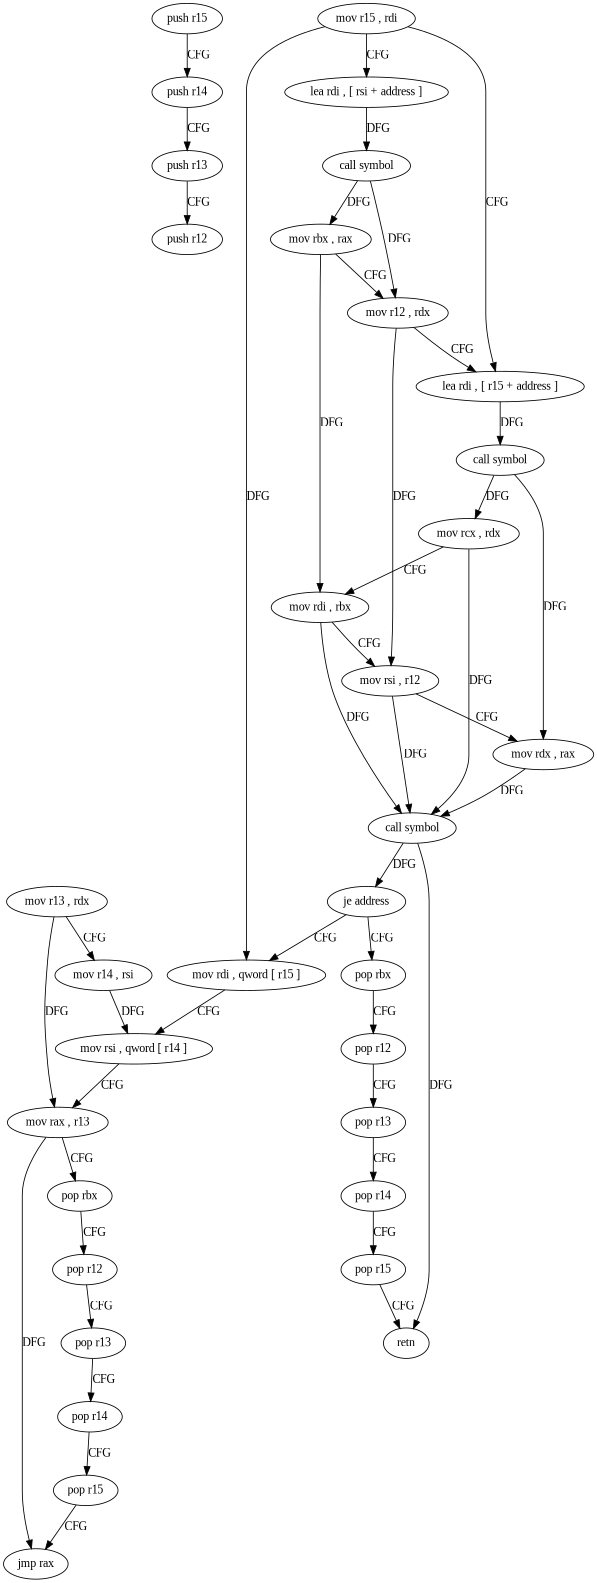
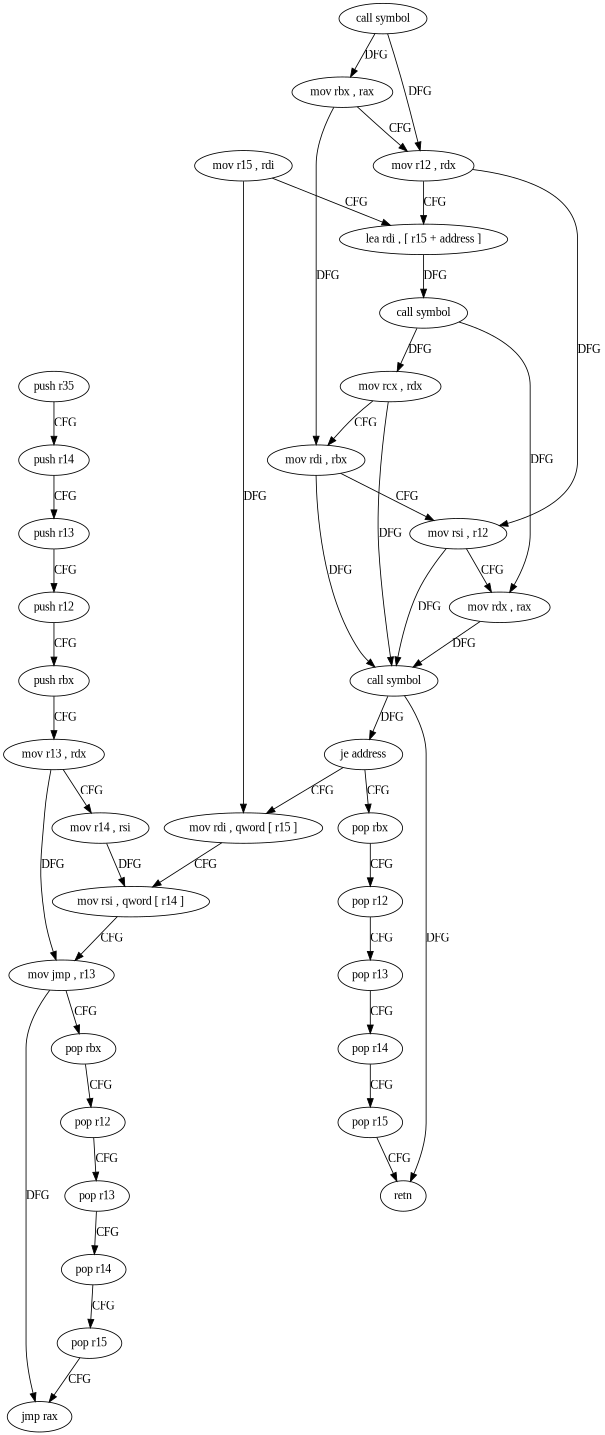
(187, 19) -> (54, 387)
(367, 92) -> none
none -> (54, 681)
(58, 1122) -> (62, 975)
